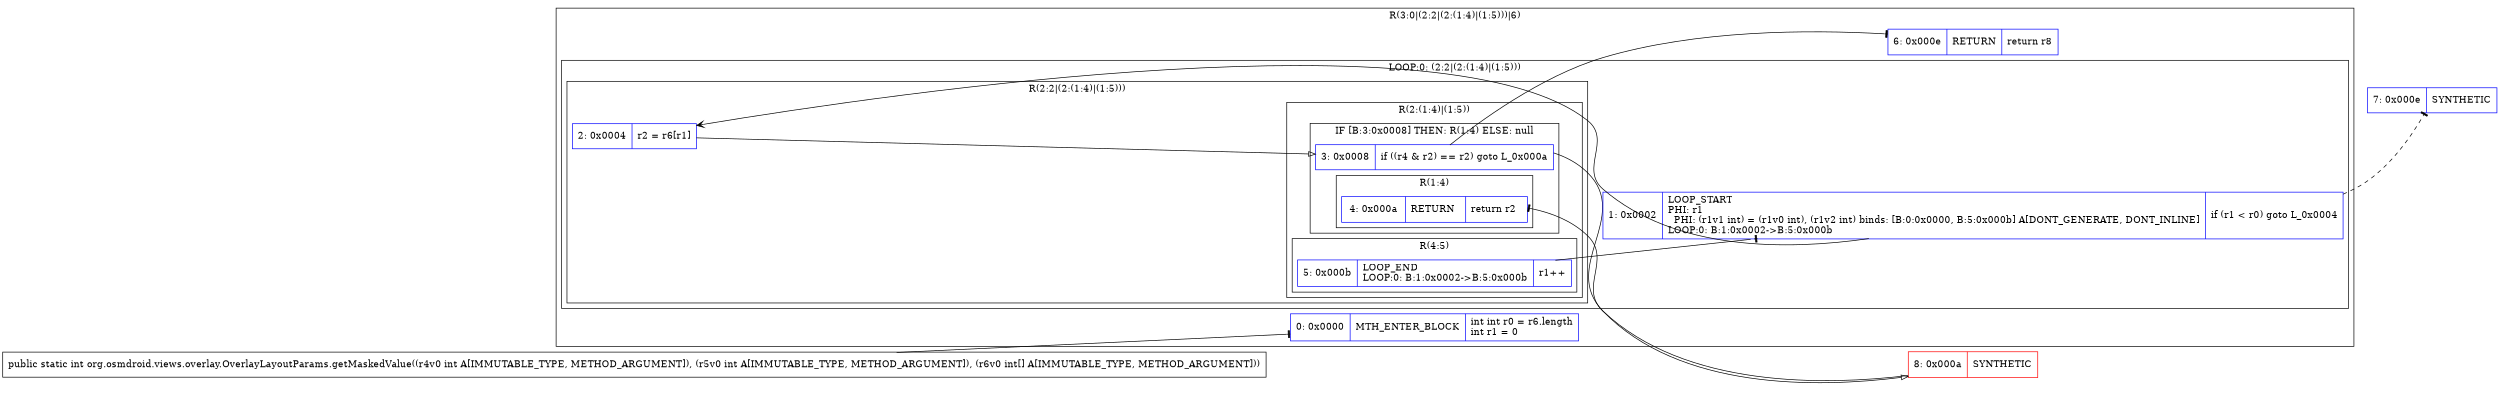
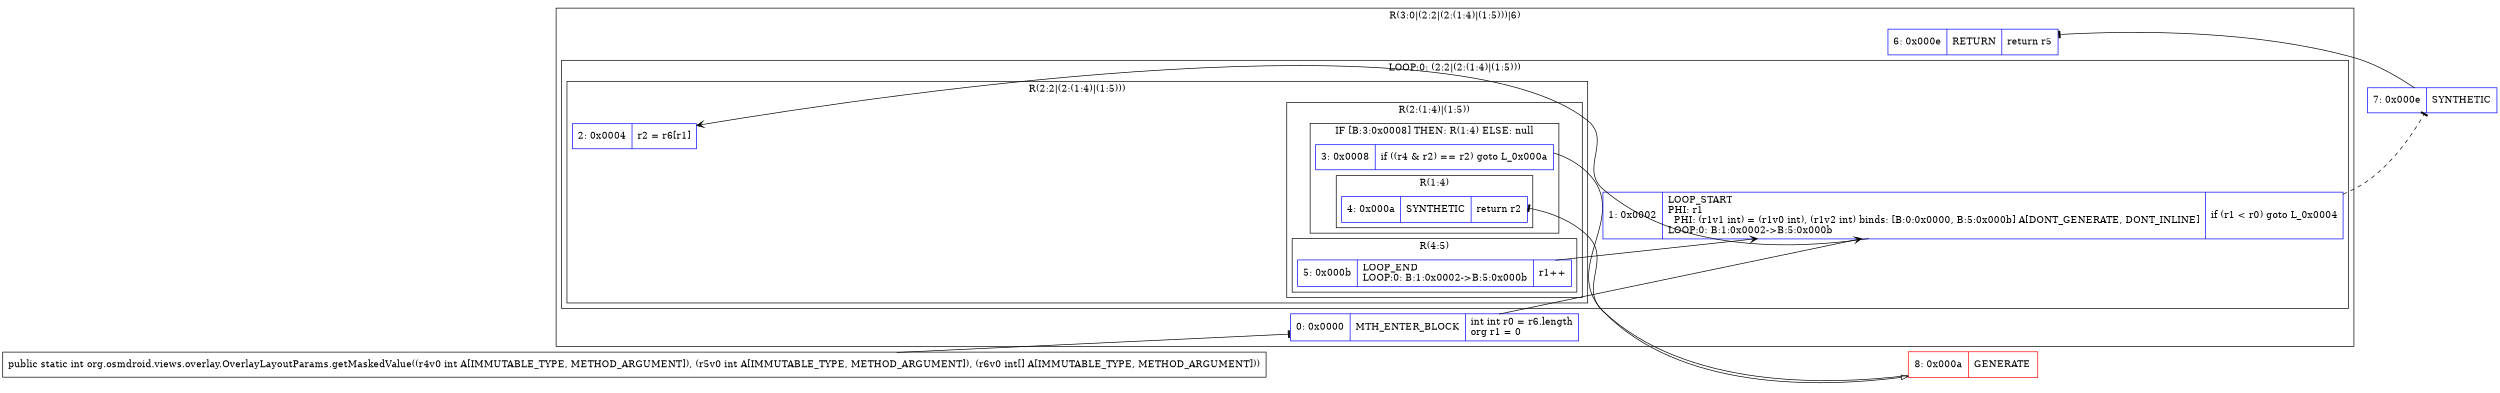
(2030, 42) -> (2030, 42)
(1655, 45) -> (2243, 38)
(1003, 146) -> none
(1433, 209) -> (1436, 209)
(1653, 250) -> (1653, 250)
none -> (1677, 277)
(1494, 332) -> (1496, 332)
(2002, 364) -> (2002, 364)
